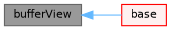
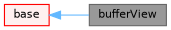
(107, 15) -> (75, 15)
